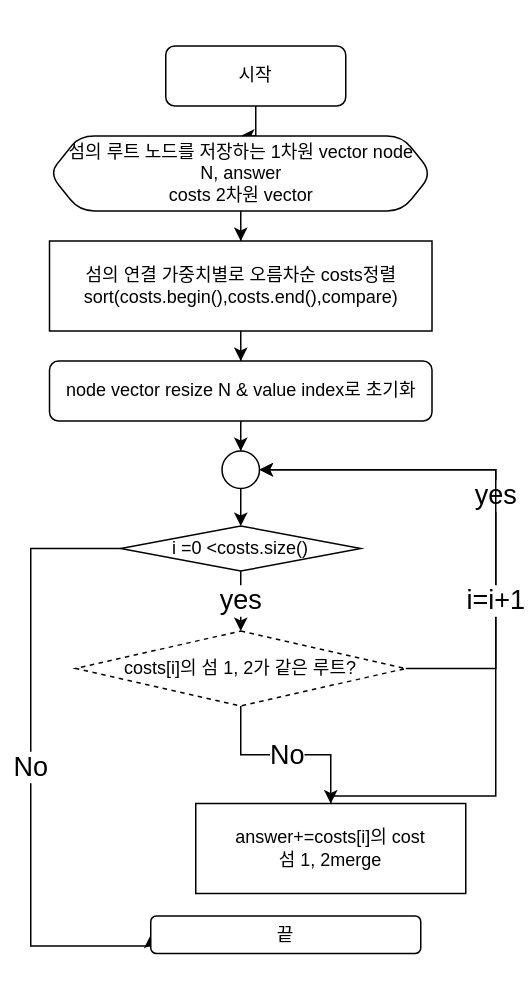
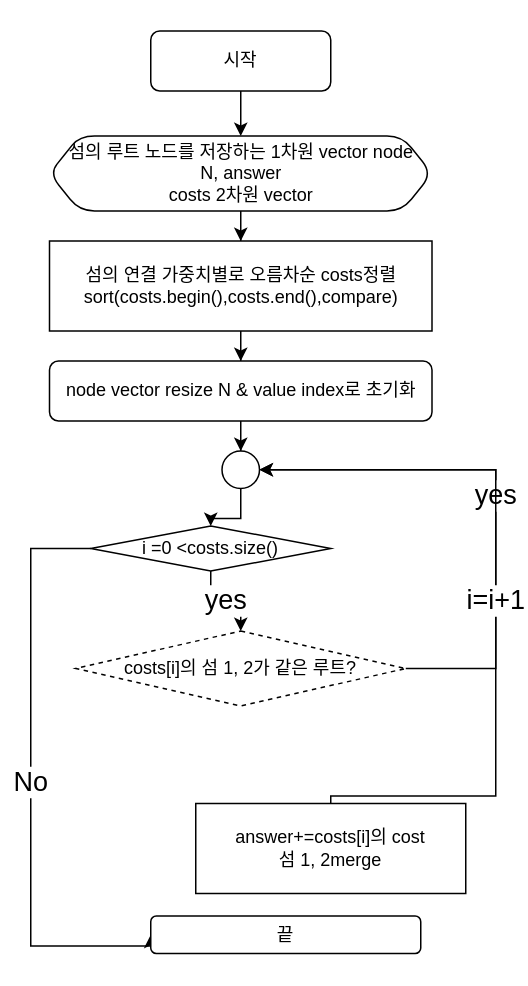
(256, 76) -> (241, 61)
(241, 548) -> (211, 548)
(281, 755) -> none
